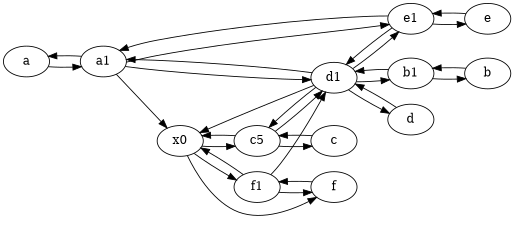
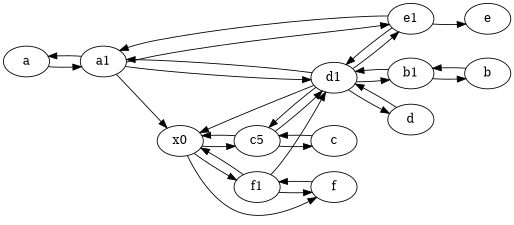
(454, 13) -> none
